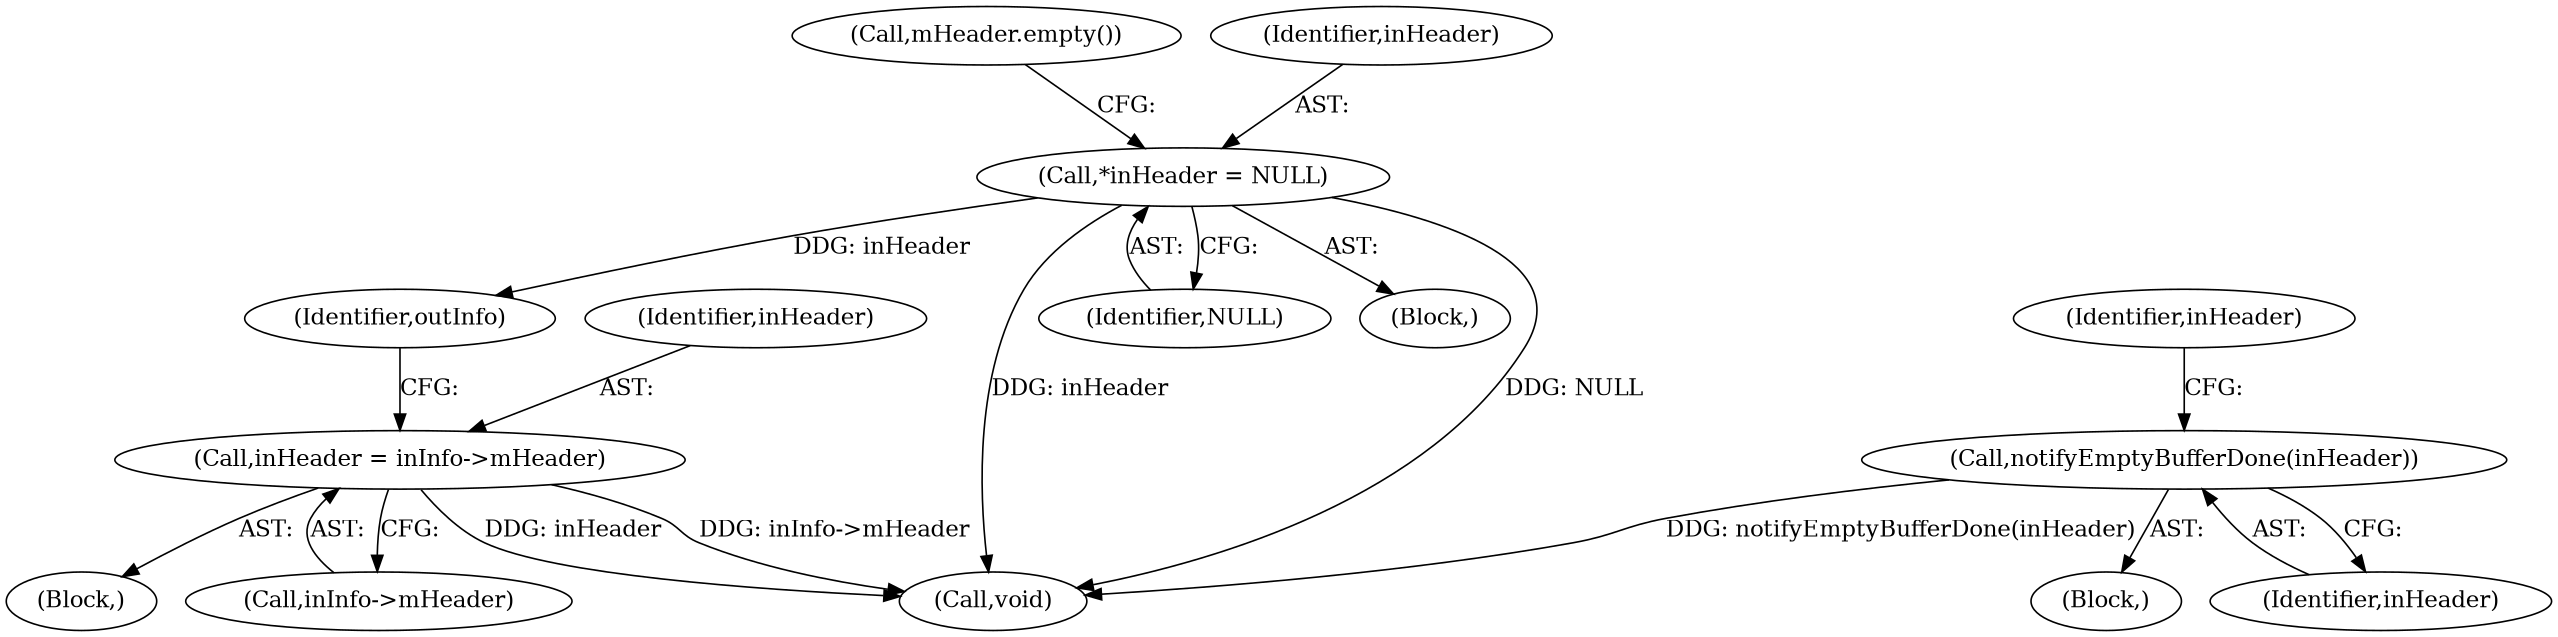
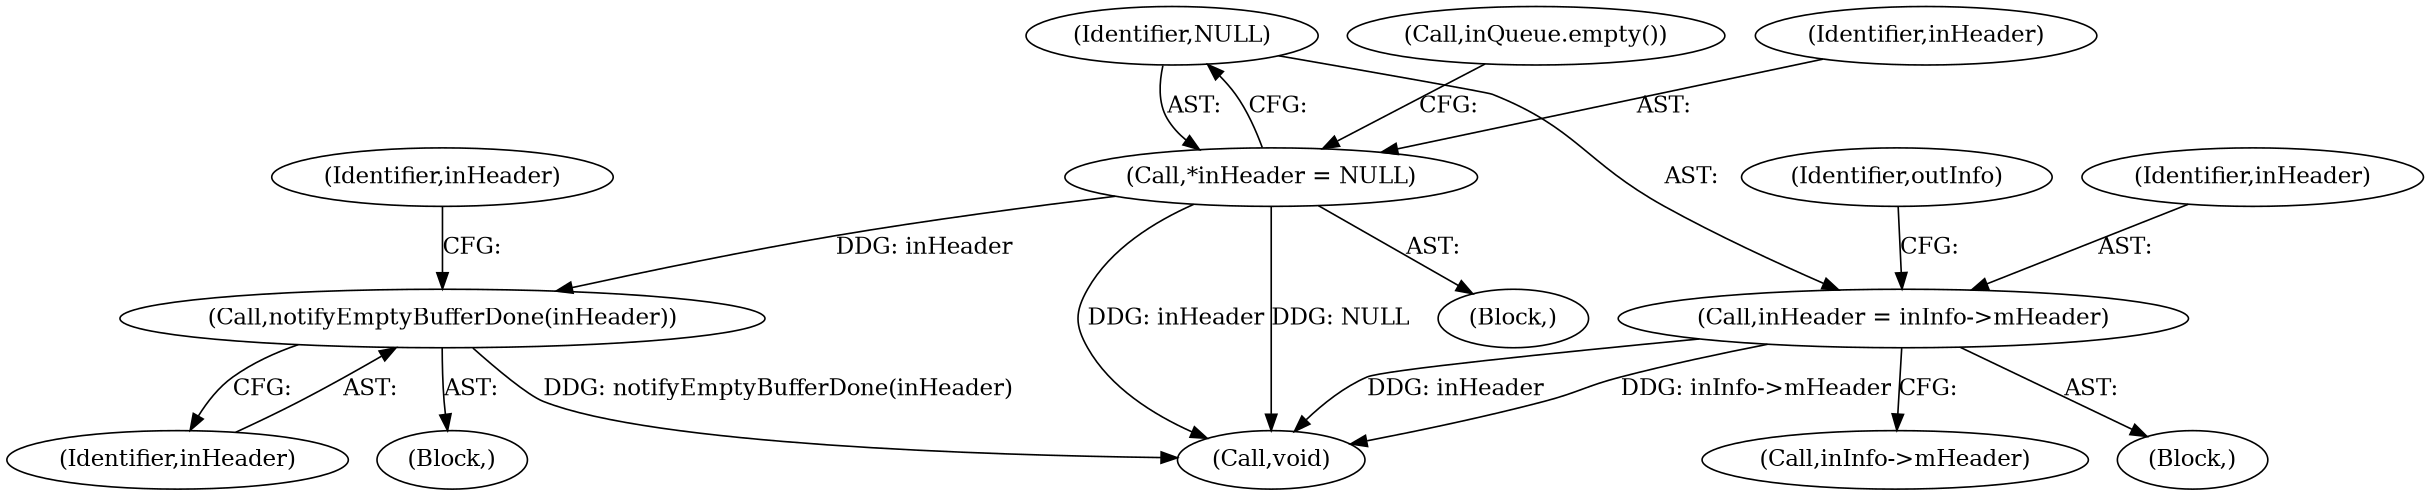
(987, 36) -> (1536, 36)
(774, 239) -> (842, 235)
(308, 537) -> (1565, 134)
